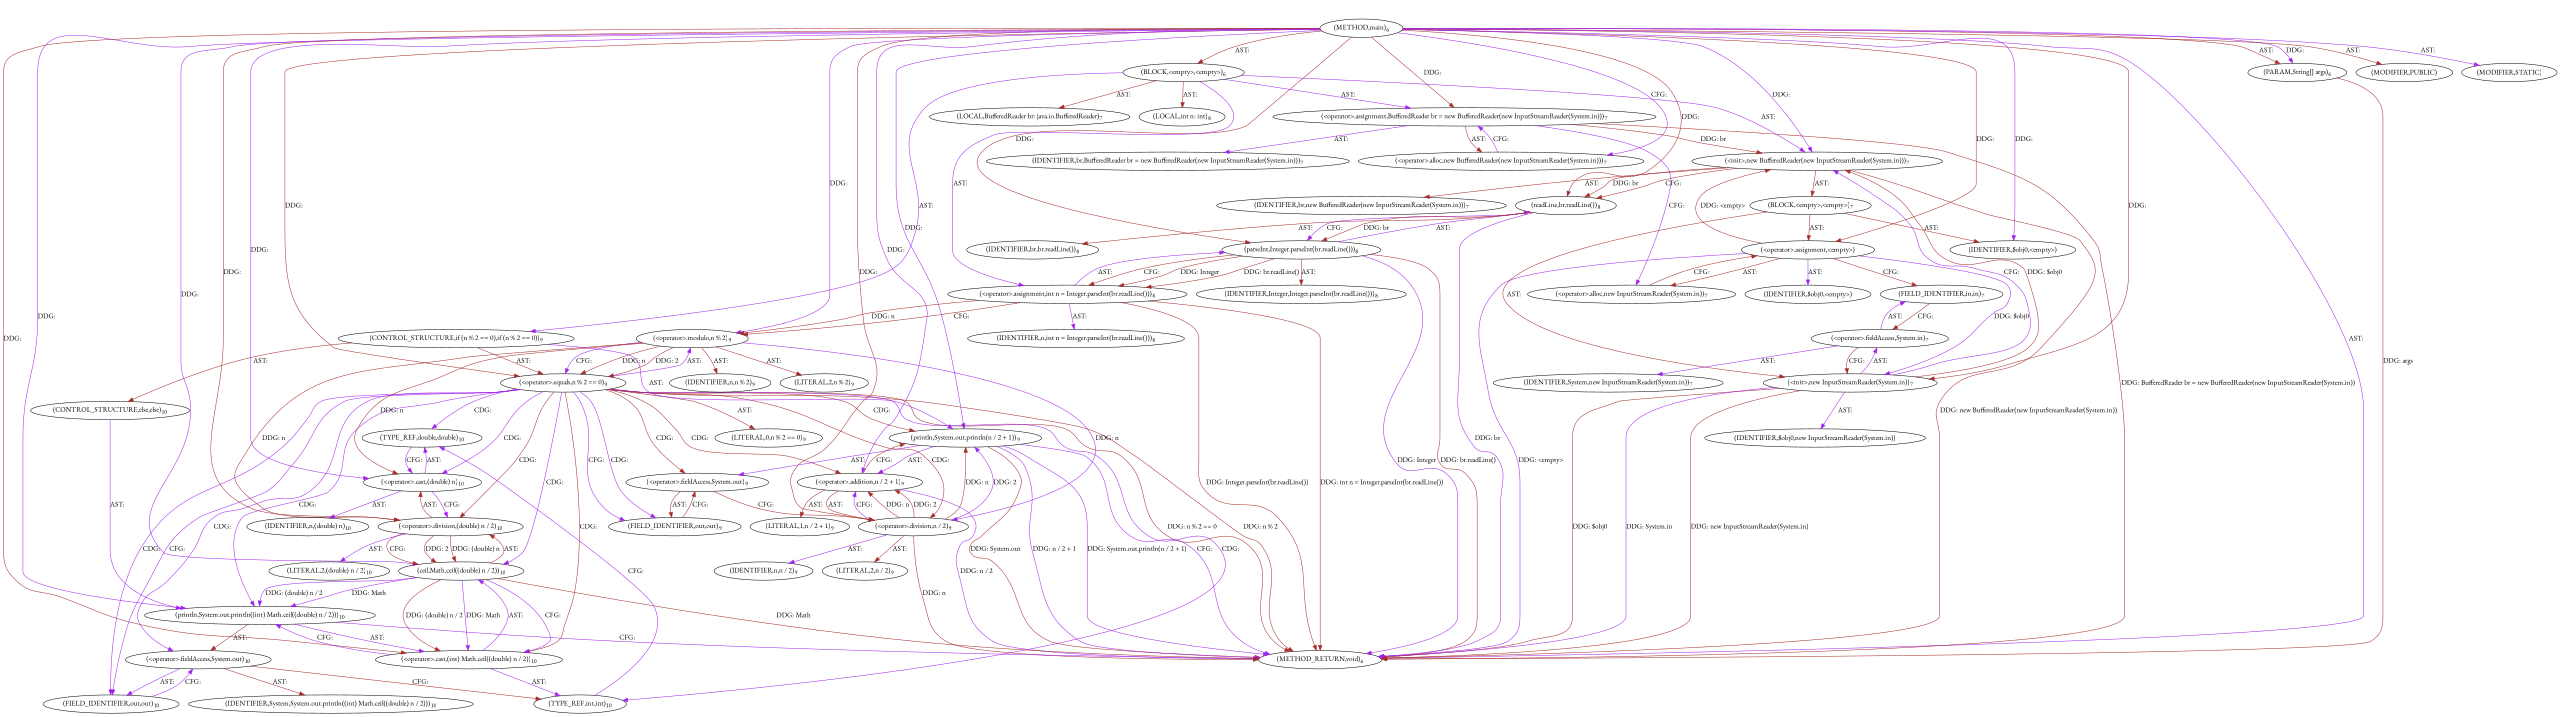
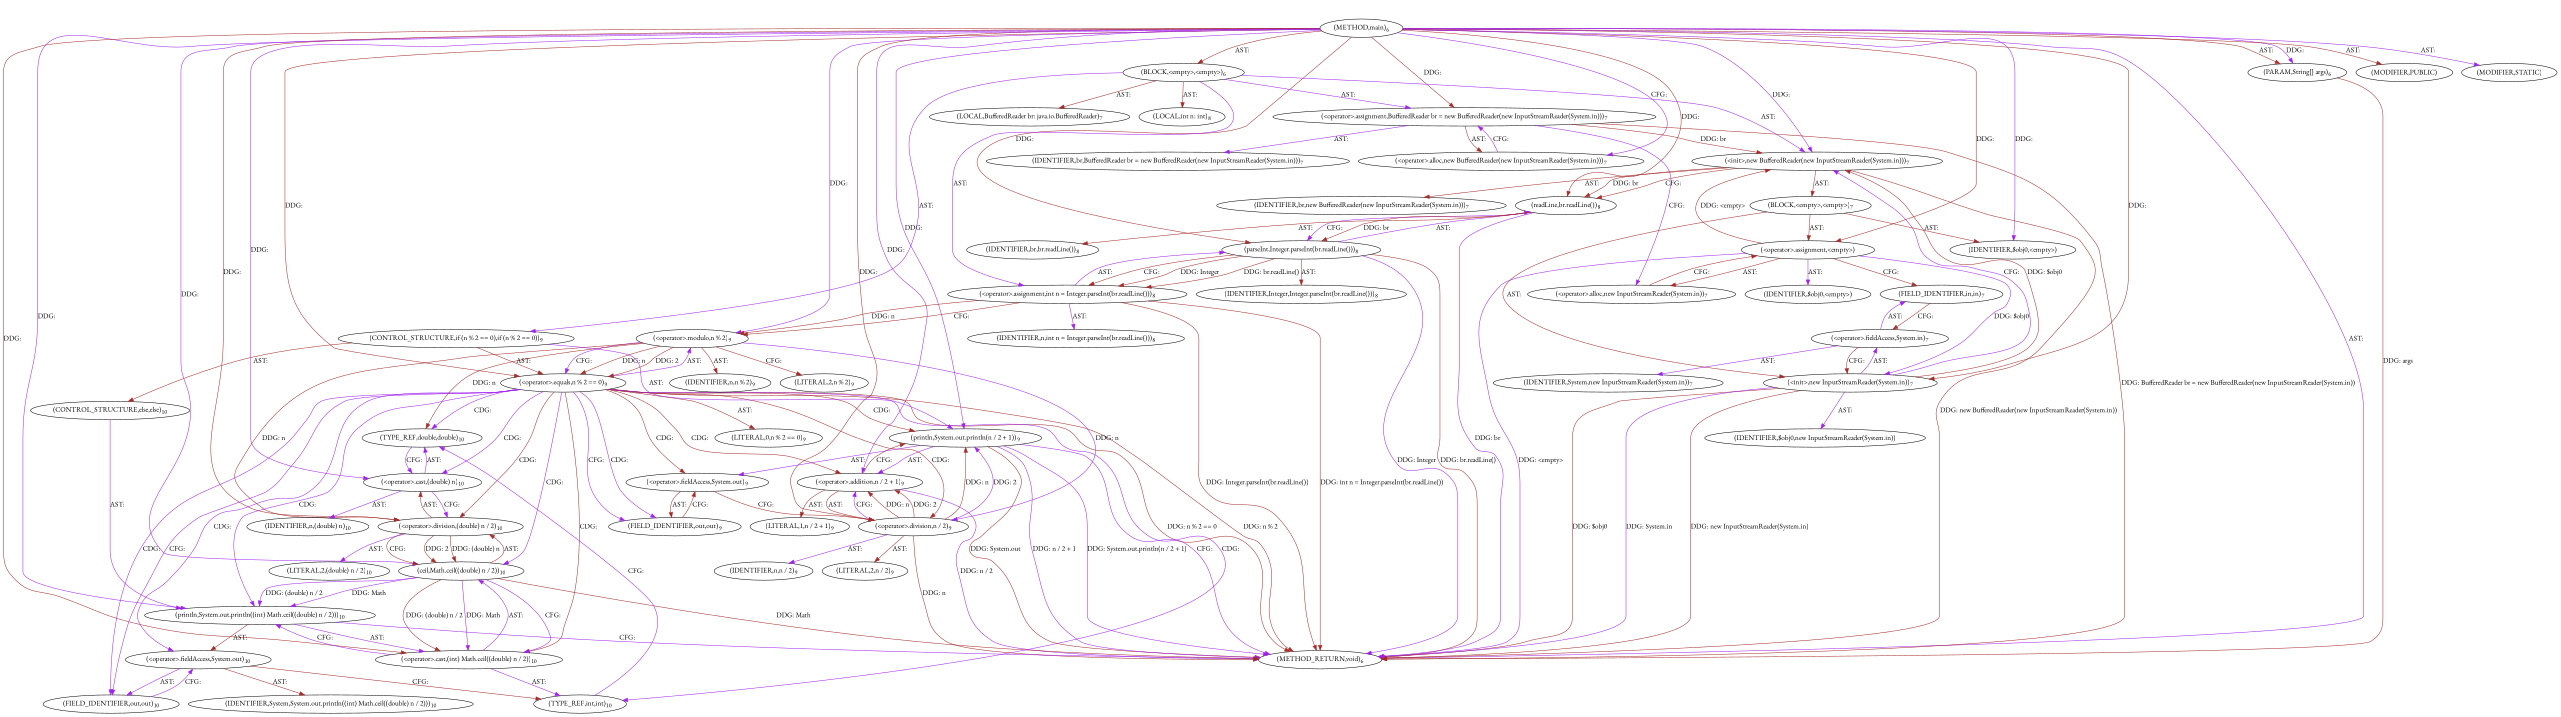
(775, 361) -> (775, 361)
(469, 365) -> (524, 359)
